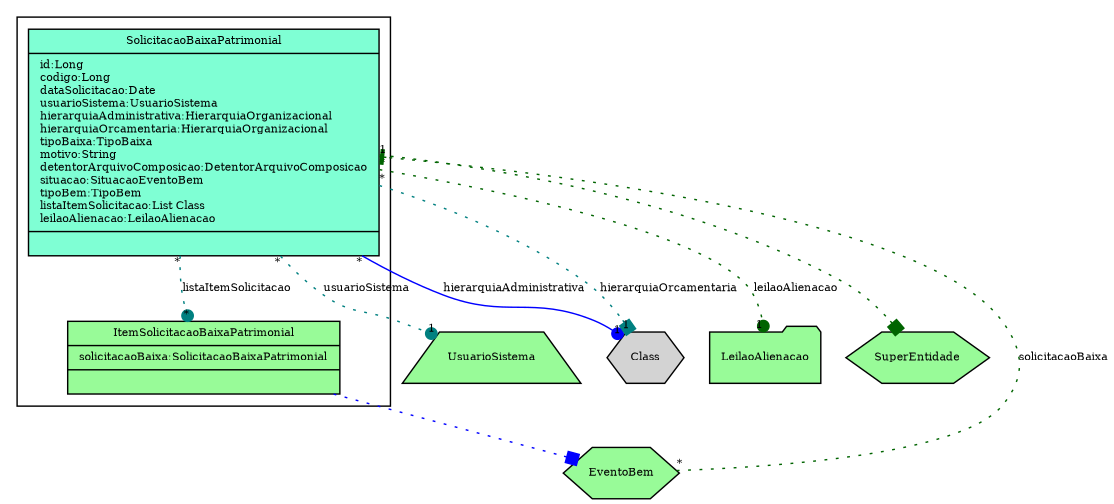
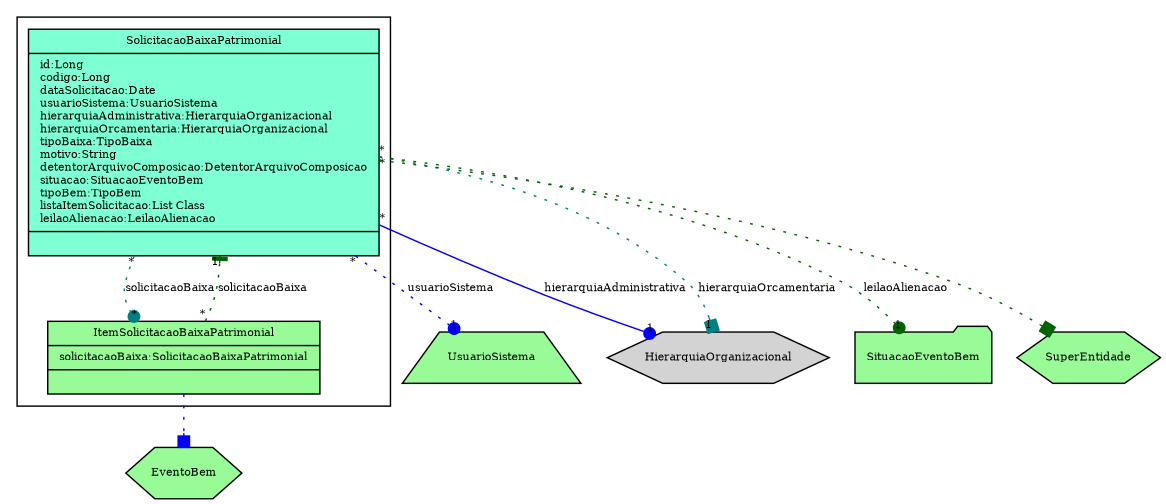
(913, 261) -> (216, 293)
(237, 289) -> (170, 289)
(346, 307) -> (402, 290)
(646, 358) -> (718, 358)
(765, 358) -> (923, 358)
